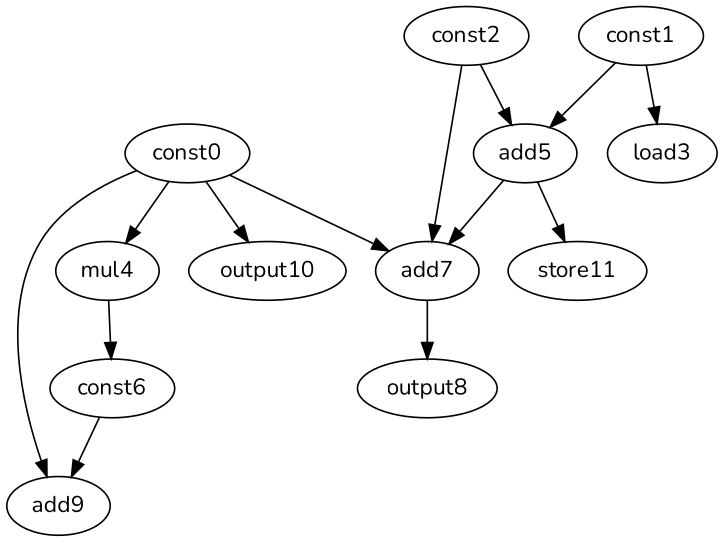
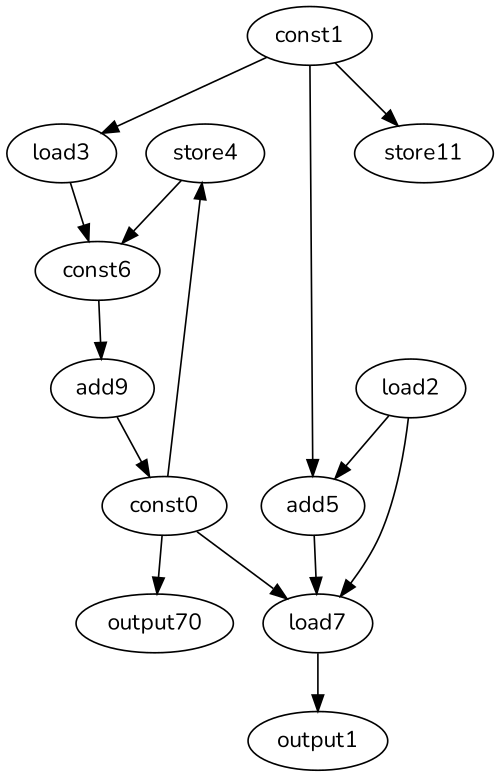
(466, 36) -> (411, 388)
none -> (77, 204)
(548, 204) -> (361, 88)
(107, 271) -> (205, 153)
(267, 271) -> (155, 623)
(427, 271) -> (318, 623)
(22, 290) -> (129, 440)
(427, 388) -> (318, 741)
